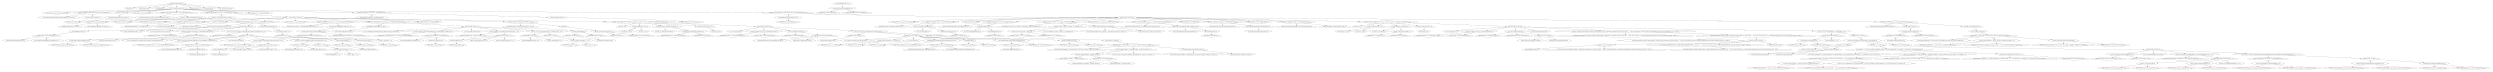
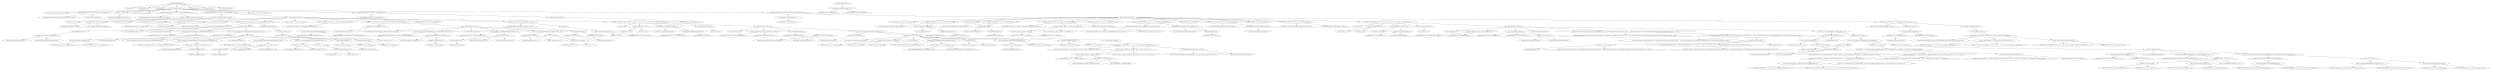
(340, 27) -> none
